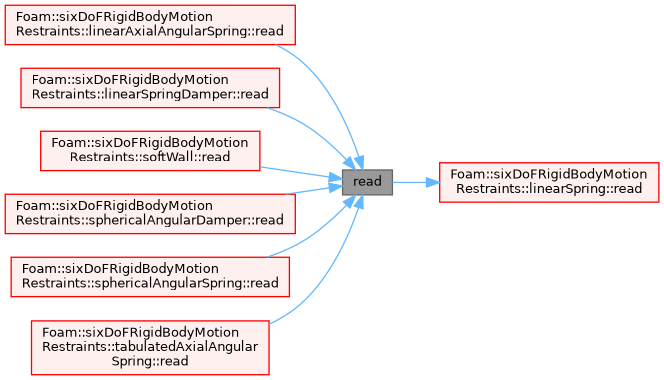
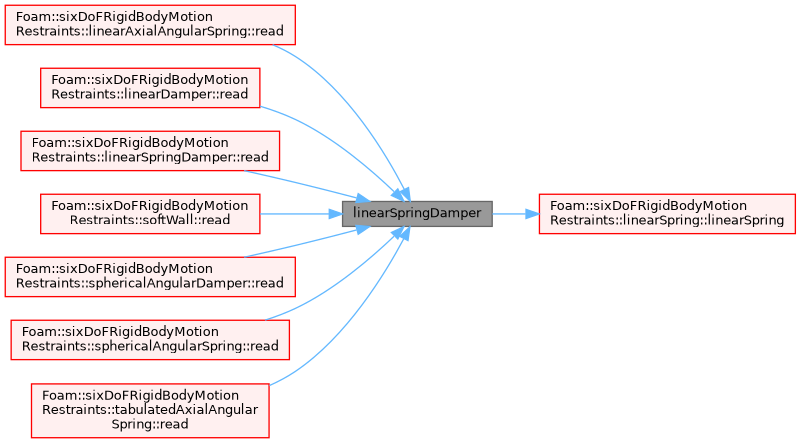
none -> (150, 88)
(368, 182) -> (417, 214)
(549, 182) -> (667, 214)
